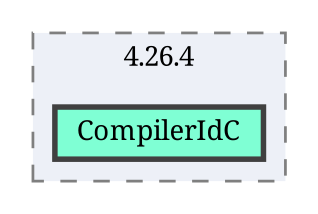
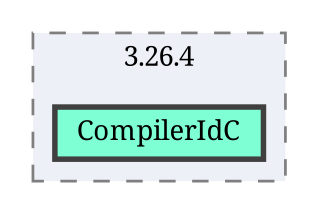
(159, 59) -> (159, 59)
